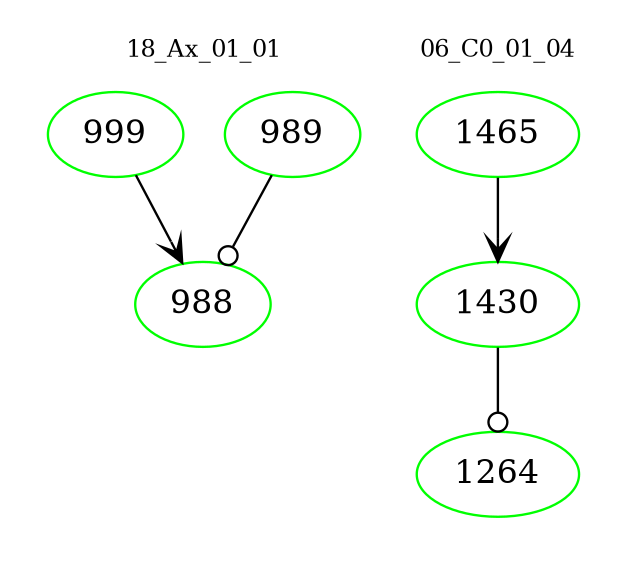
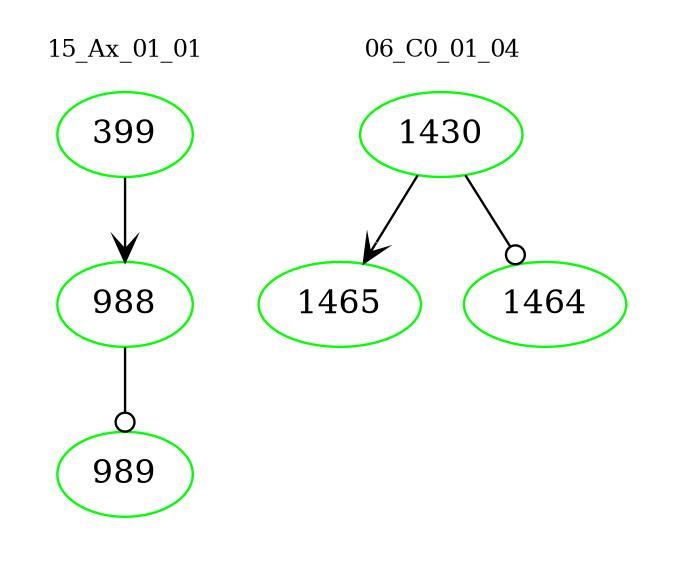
(204, 51) -> (125, 51)
(116, 135) -> (125, 135)
(498, 208) -> (397, 209)
(252, 211) -> (125, 380)
(498, 474) -> (545, 304)
